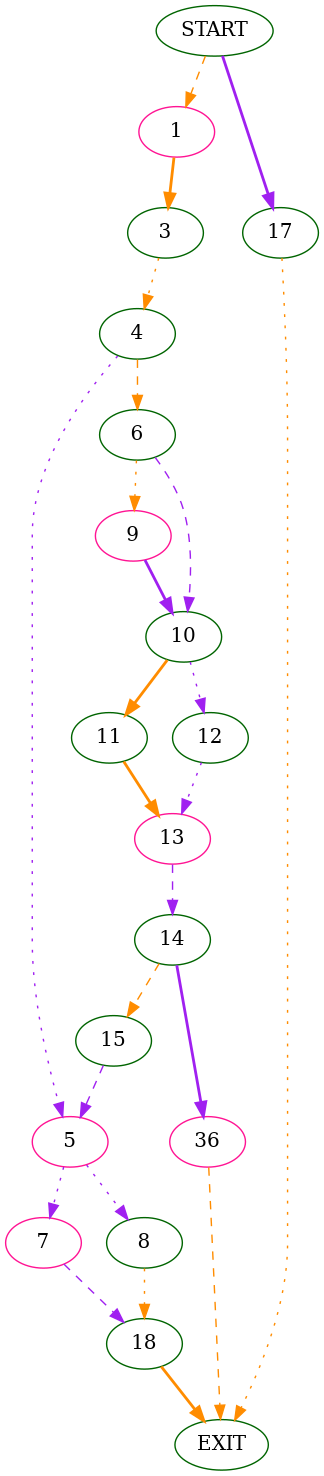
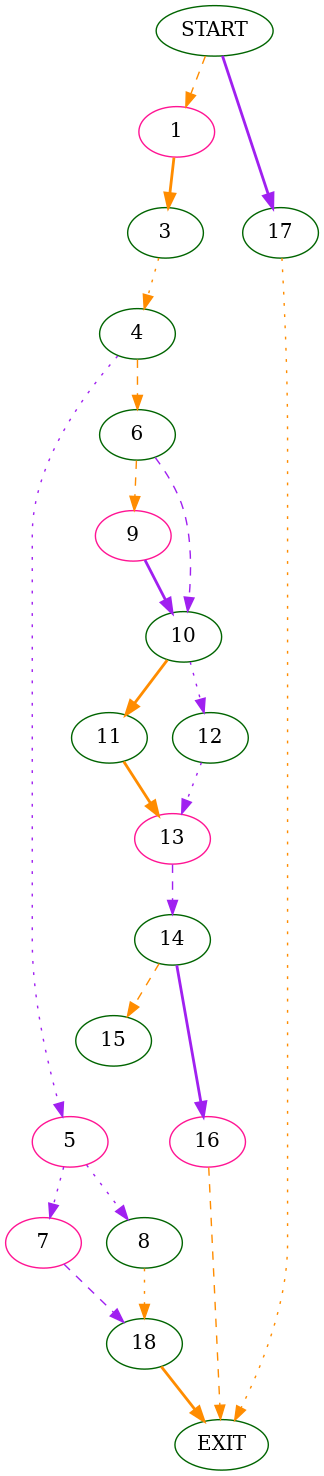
(136, 478) -> (136, 478)
(95, 1085) -> none
(208, 1142) -> (208, 1142)
